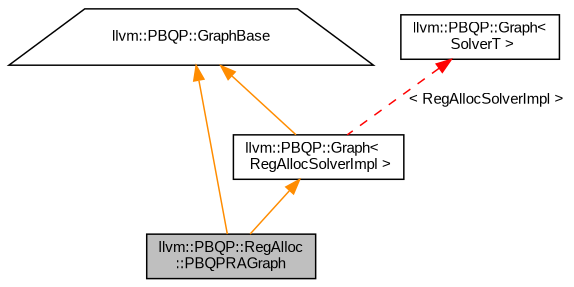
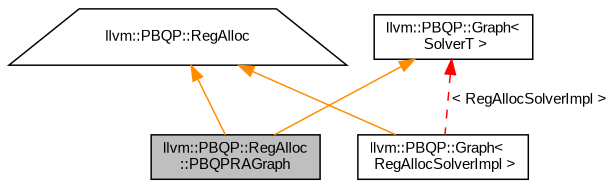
(191, 37) -> (178, 37)
(270, 212) -> (341, 99)
